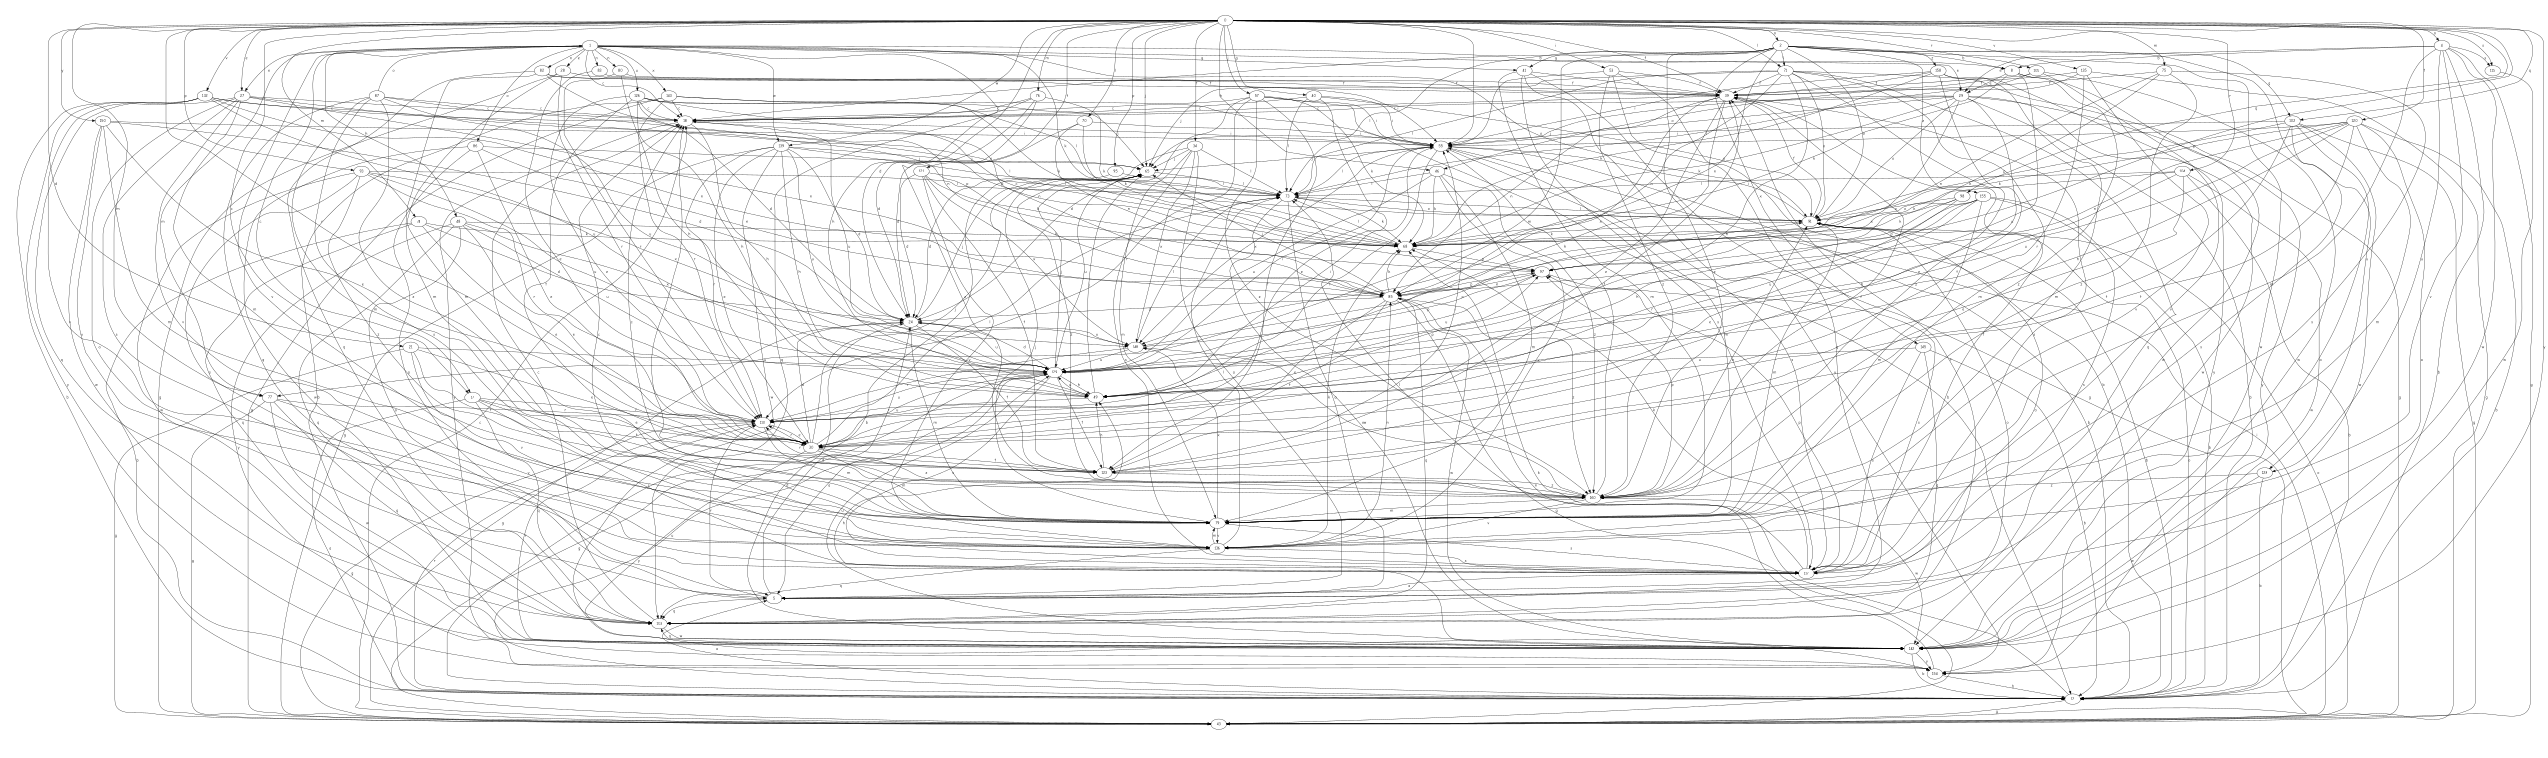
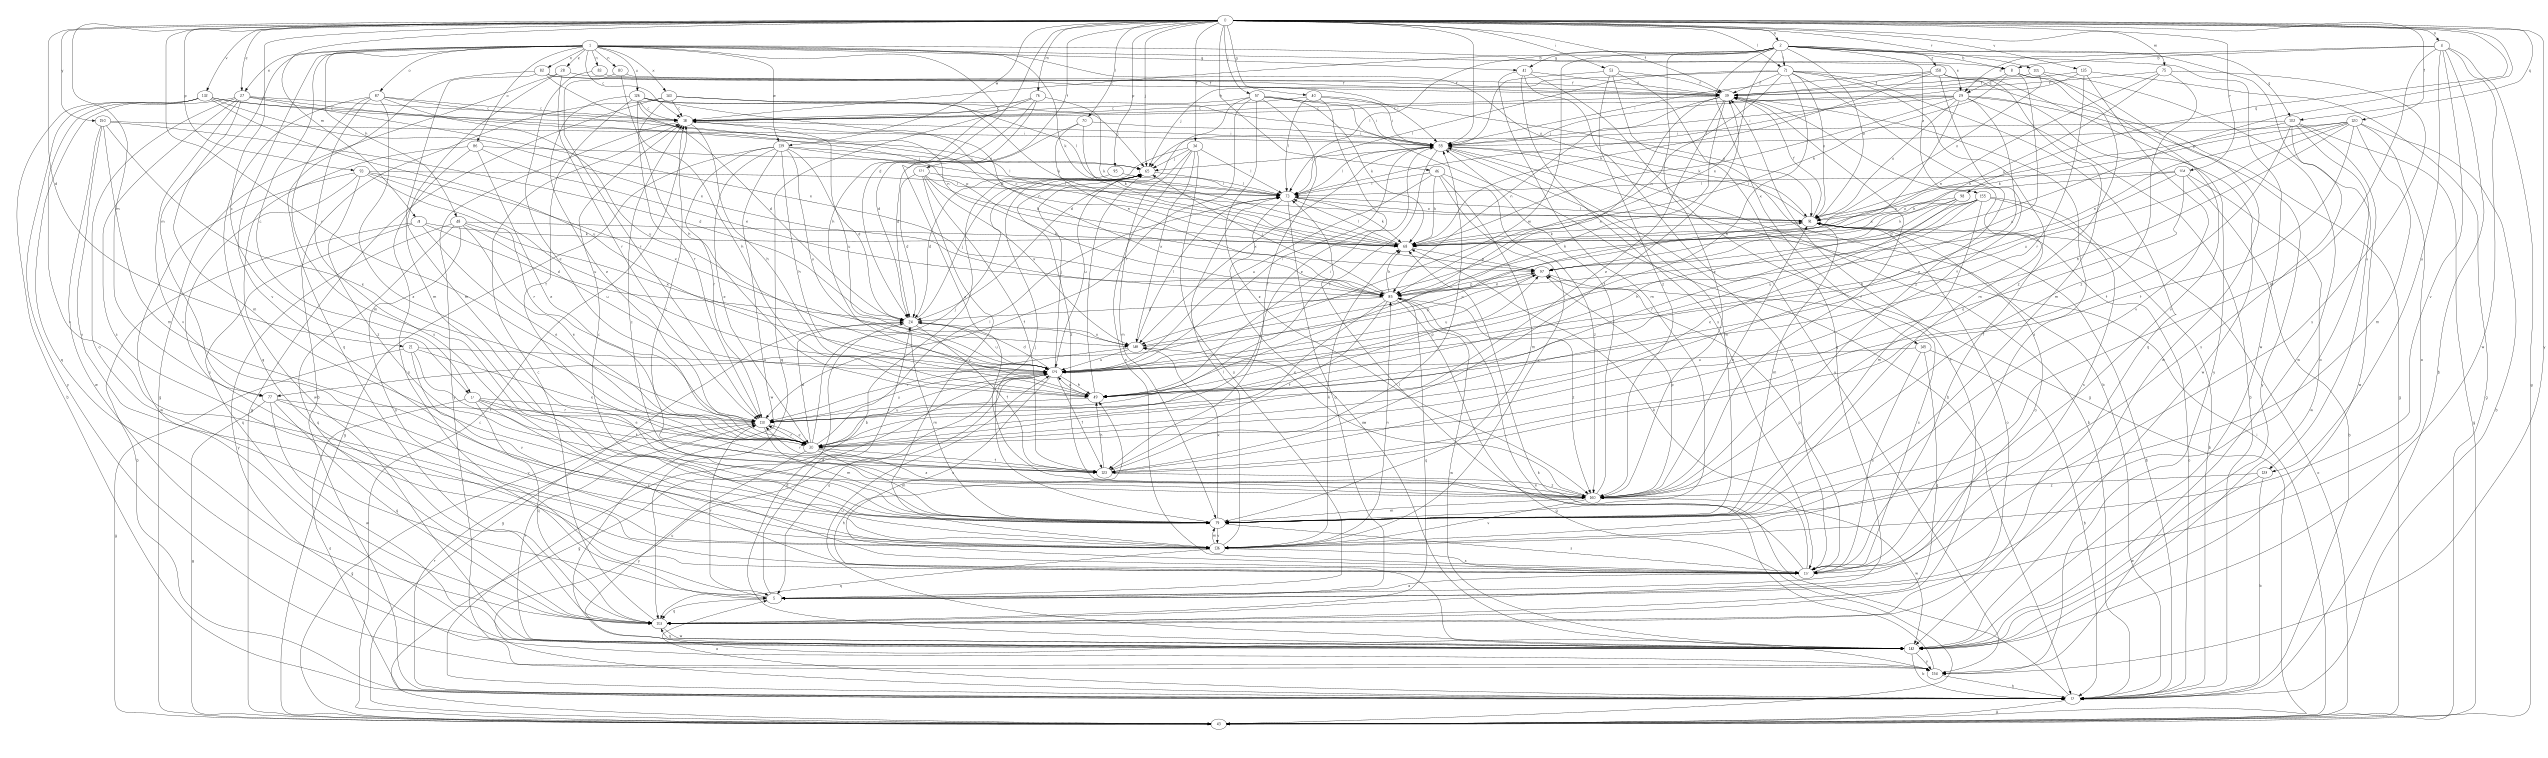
(416, 56) -> (434, 55)
(2493, 71) -> none
(1707, 110) -> (1936, 154)
